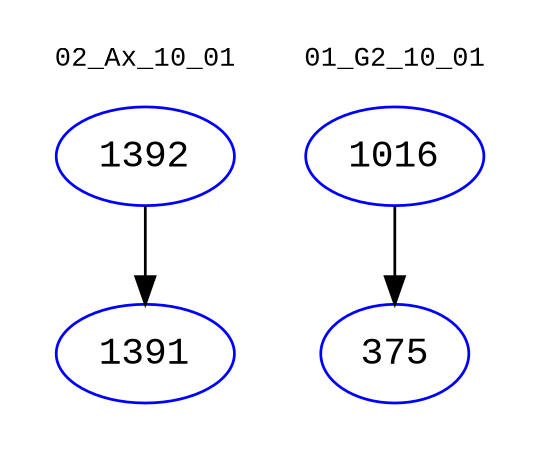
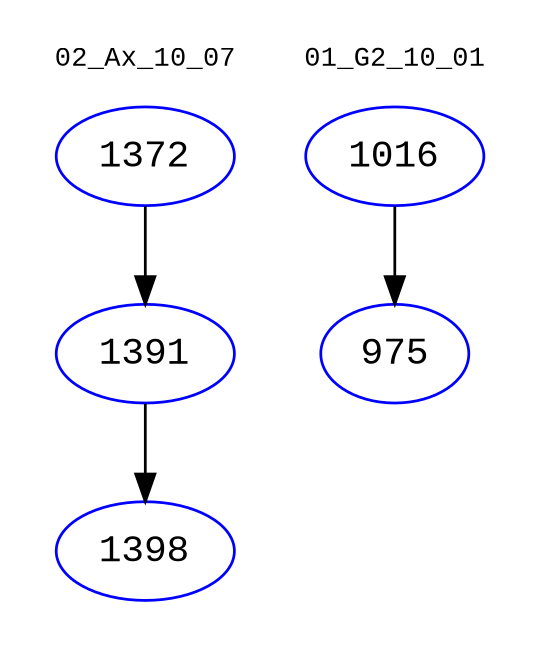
(147, 59) -> (147, 59)
(145, 156) -> (145, 156)
(395, 354) -> (395, 354)
none -> (145, 551)
